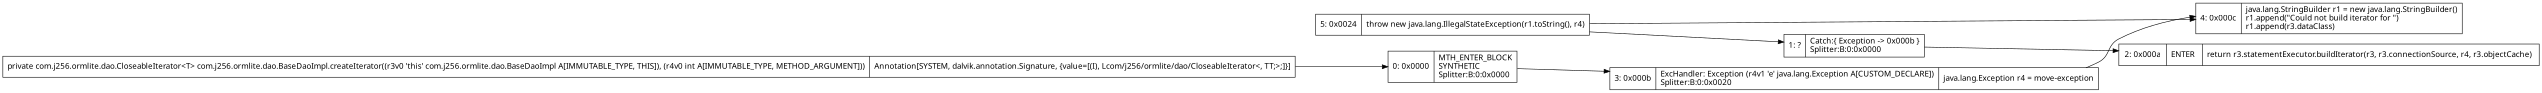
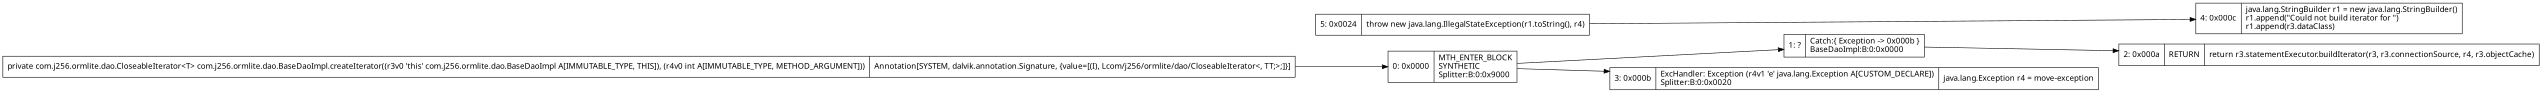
(2132, 33) -> none
(1684, 37) -> (1648, 57)
(1846, 50) -> (1857, 50)
(2183, 55) -> (2184, 55)
(1474, 75) -> (1474, 75)
